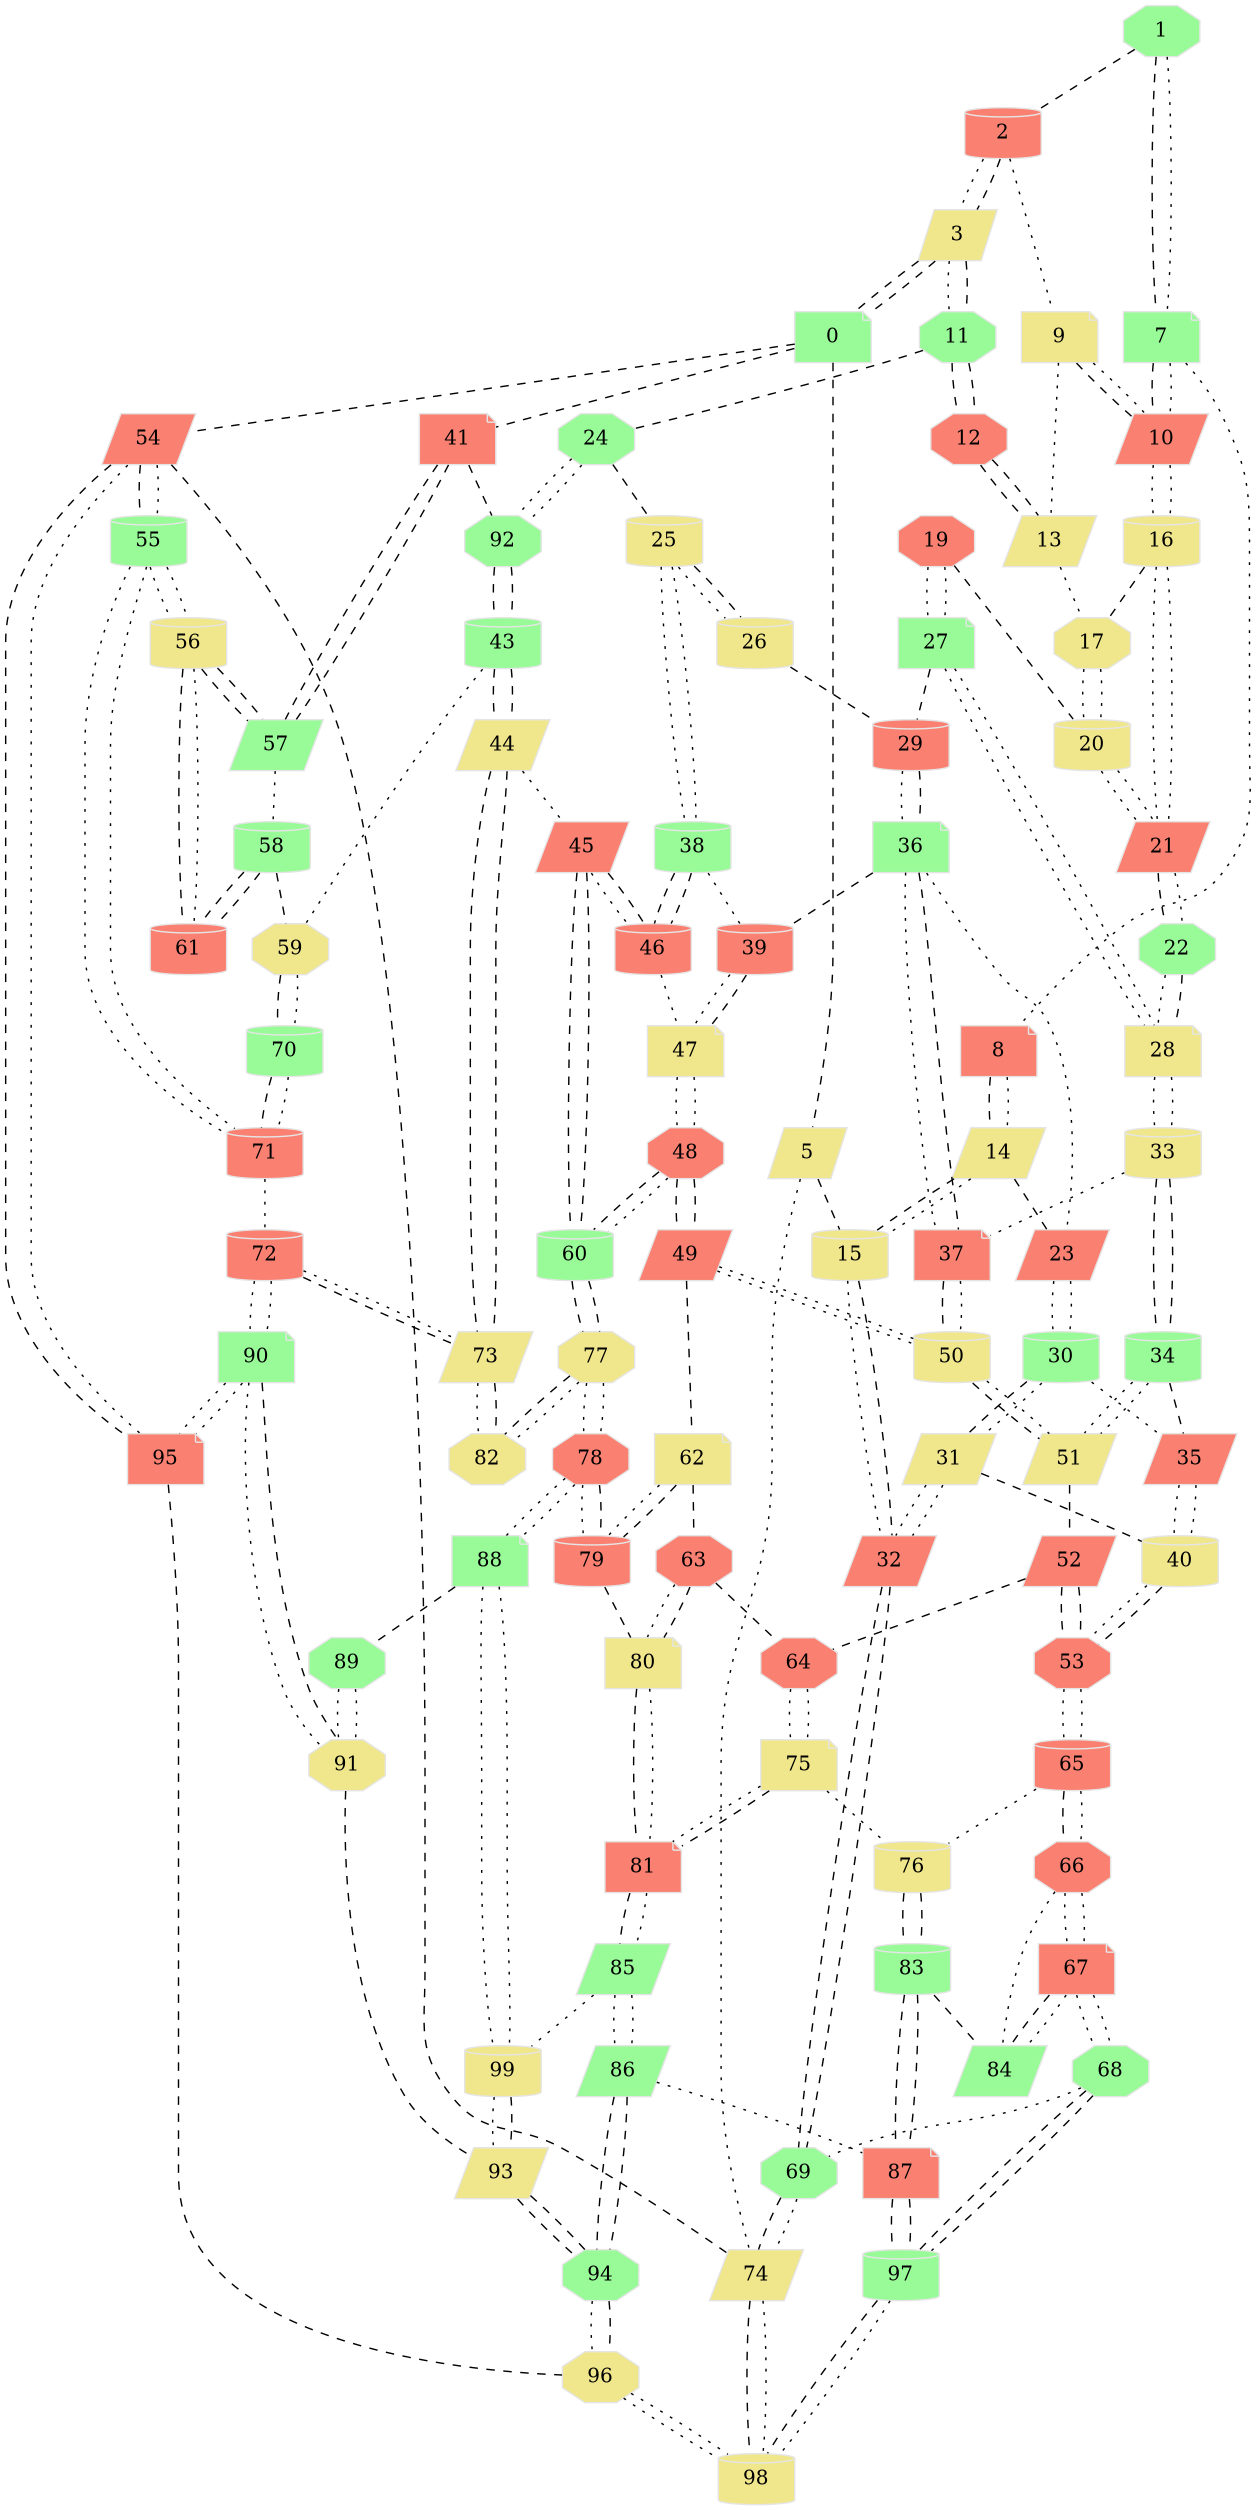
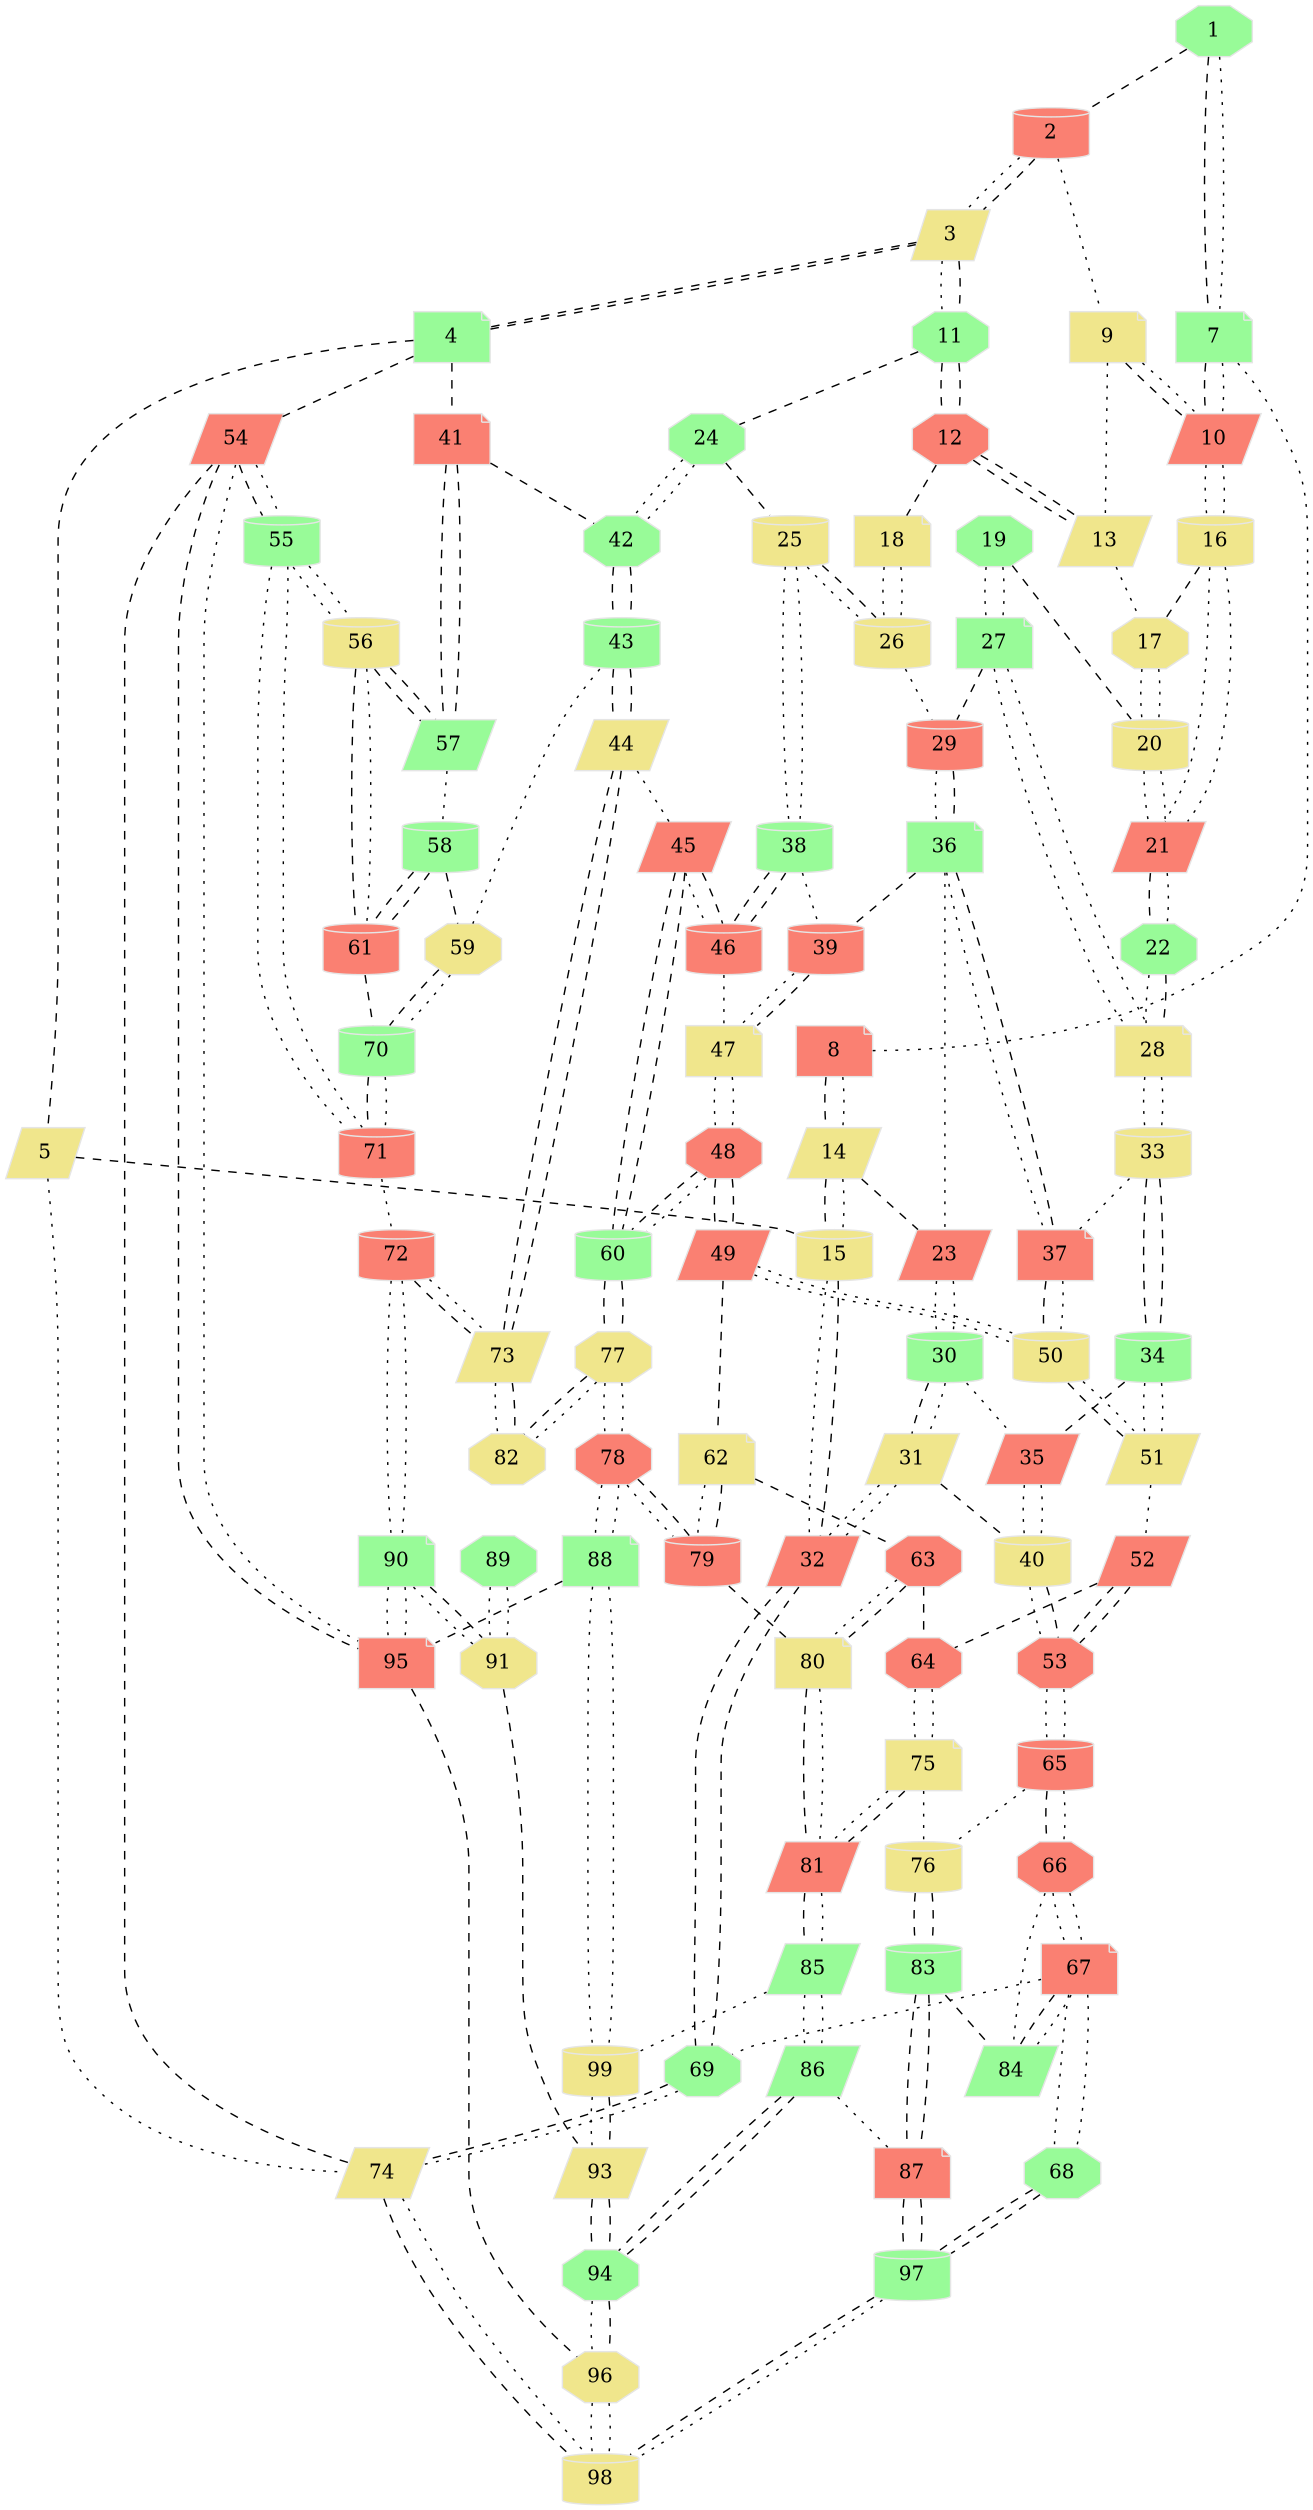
(833, 337) -> (452, 337)
(503, 541) -> (622, 541)
none -> (892, 541)
(936, 541) -> (994, 541)
(842, 700) -> (919, 694)
none -> (369, 1000)
(1070, 1500) -> (1148, 1510)
(414, 1615) -> (499, 1612)
(643, 1867) -> (813, 1867)
(955, 2122) -> (886, 2015)
